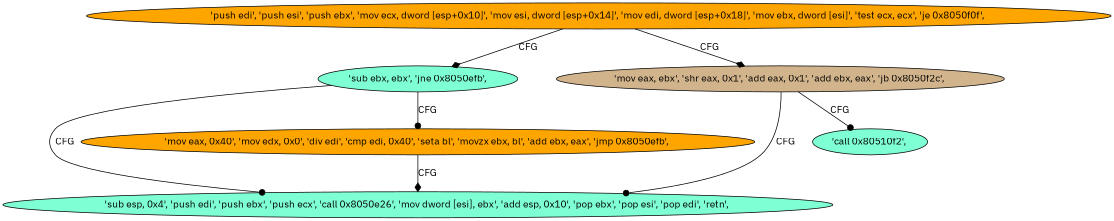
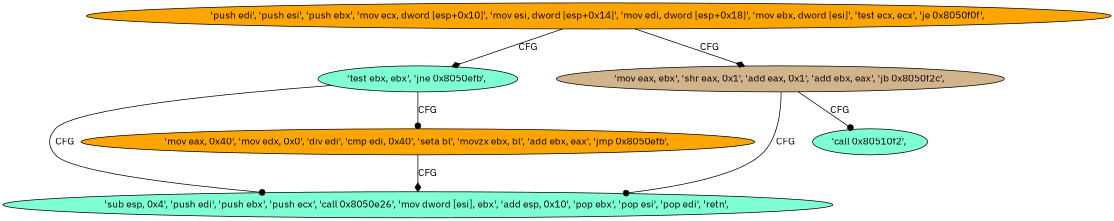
(418, 79) -> (418, 79)
